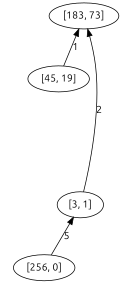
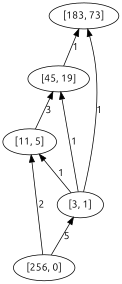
(100, 110) -> (100, 110)
none -> (30, 142)
none -> (70, 146)
